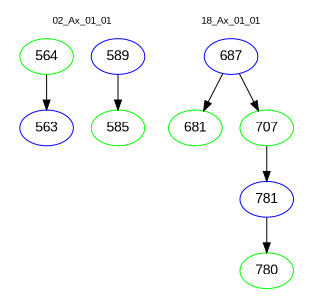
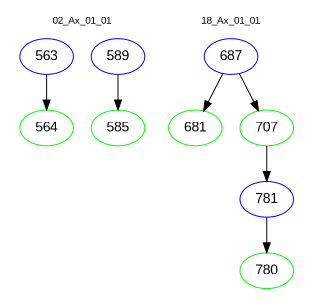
(47, 87) -> (47, 87)
